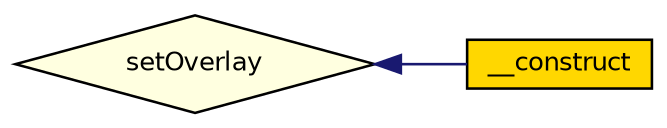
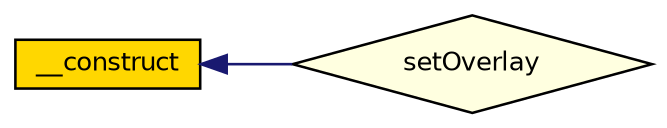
(434, 64) -> (259, 64)
